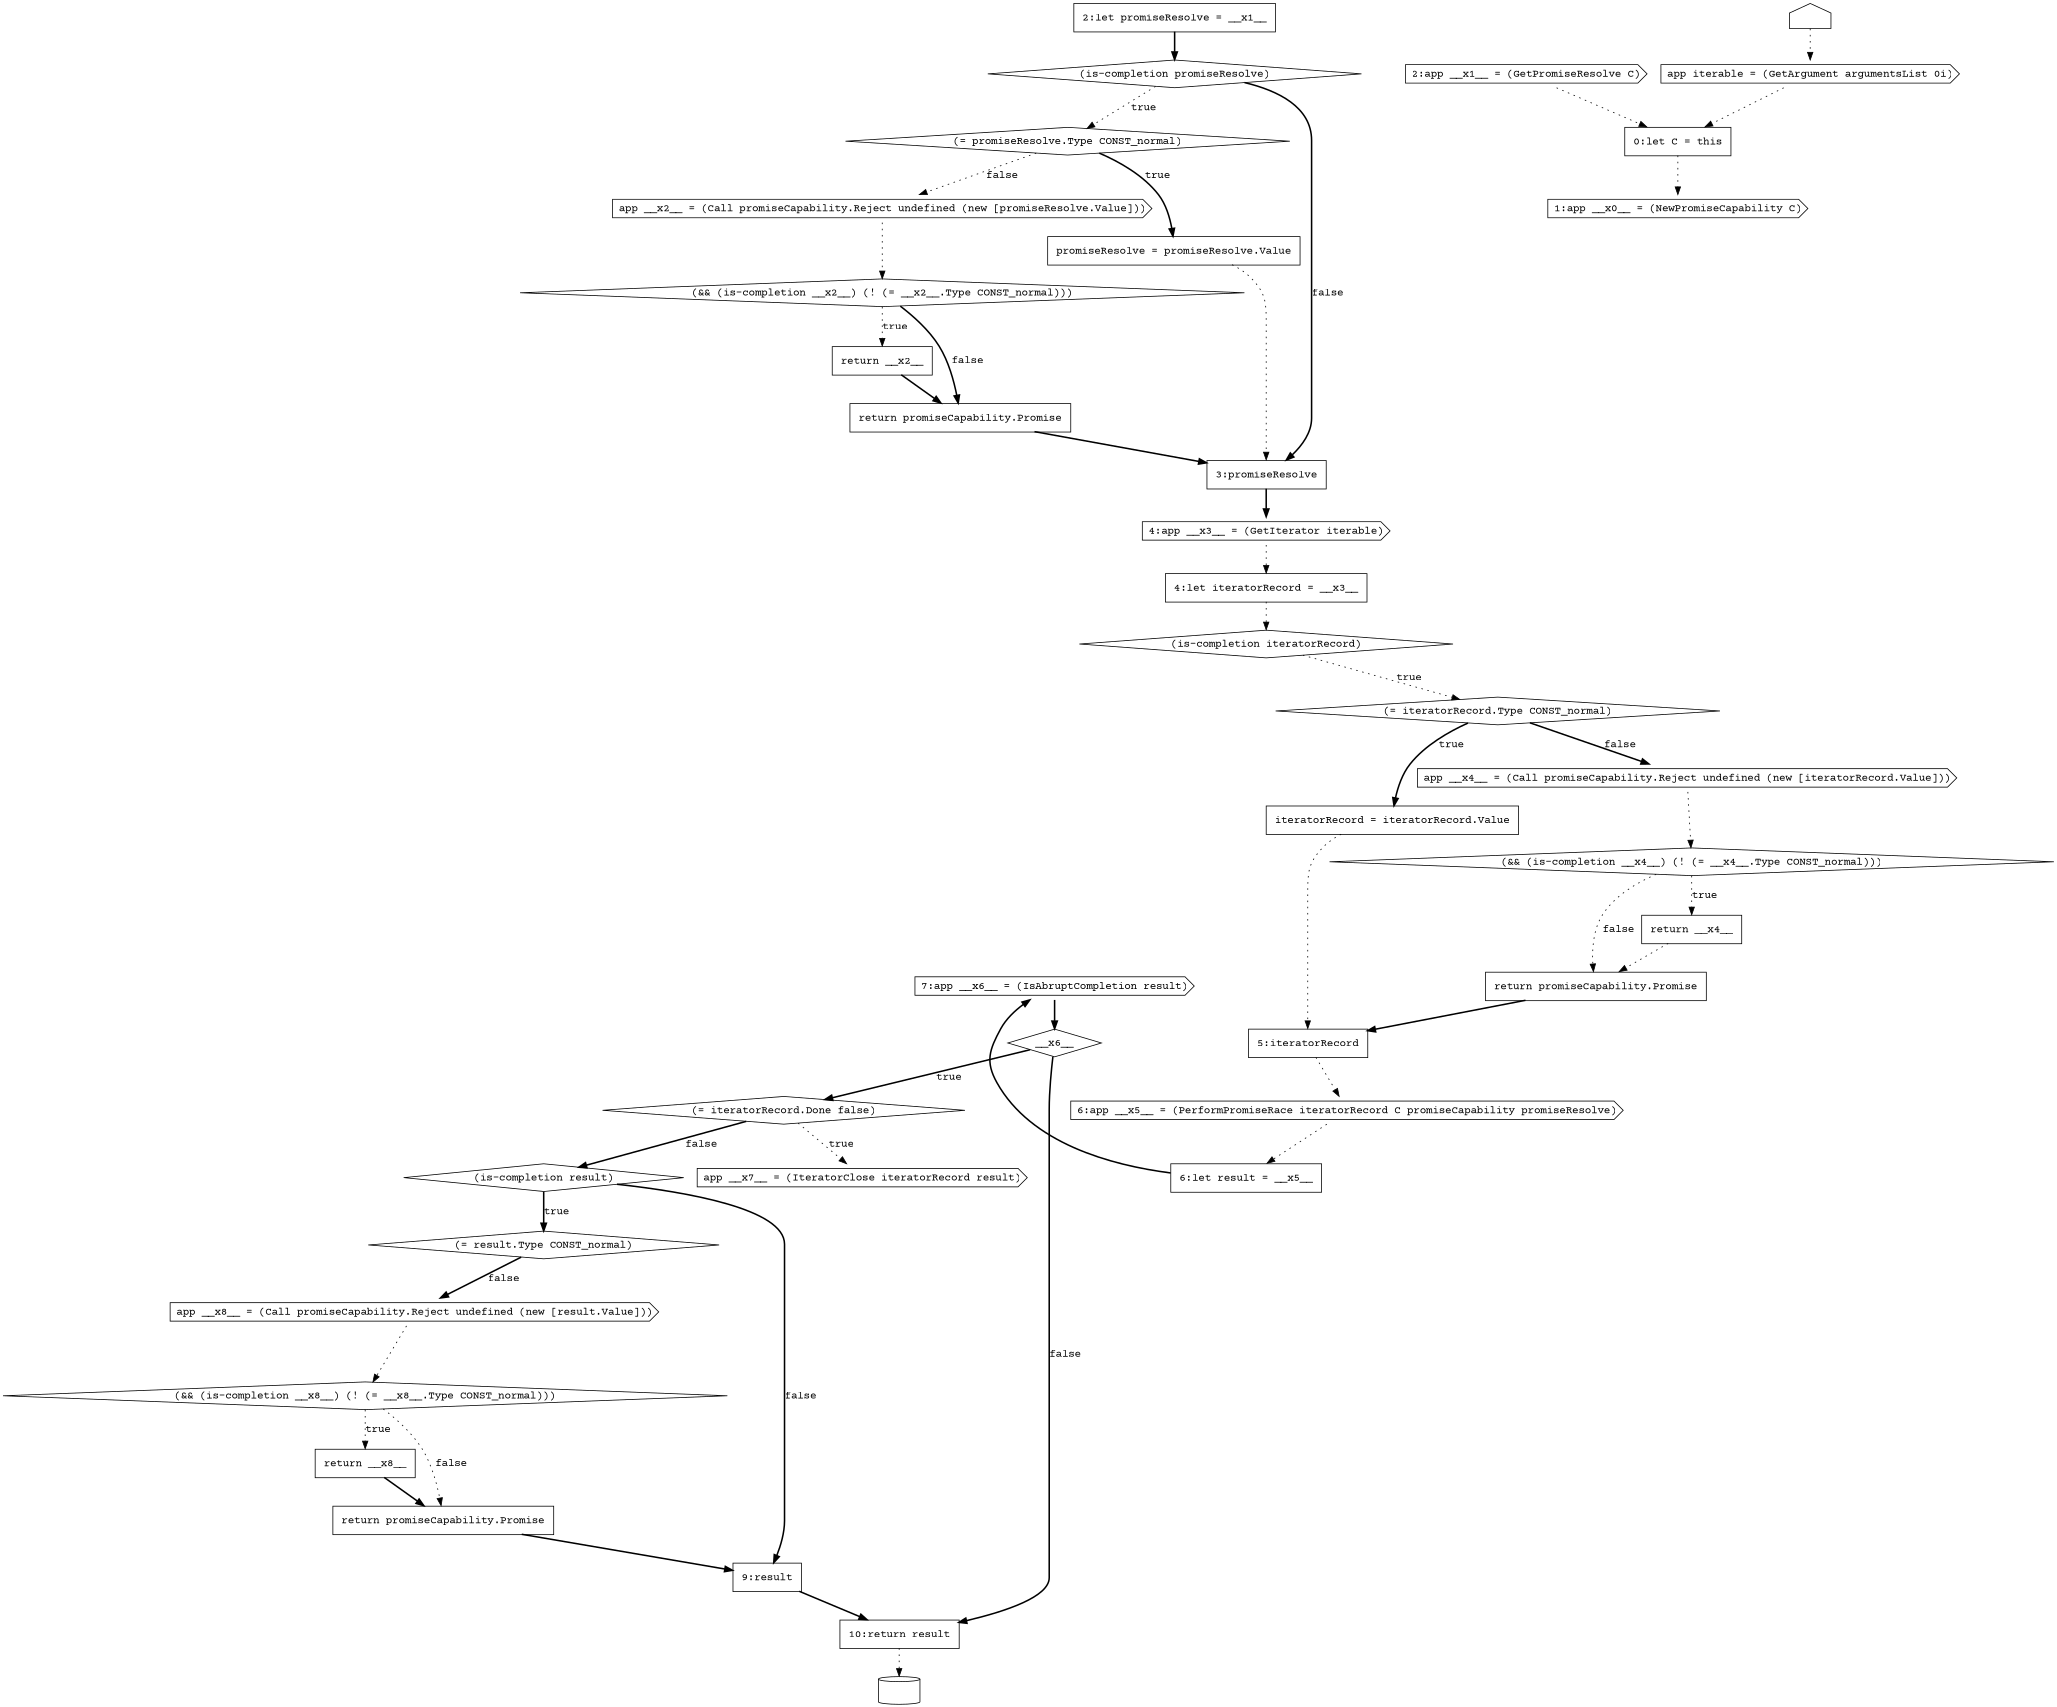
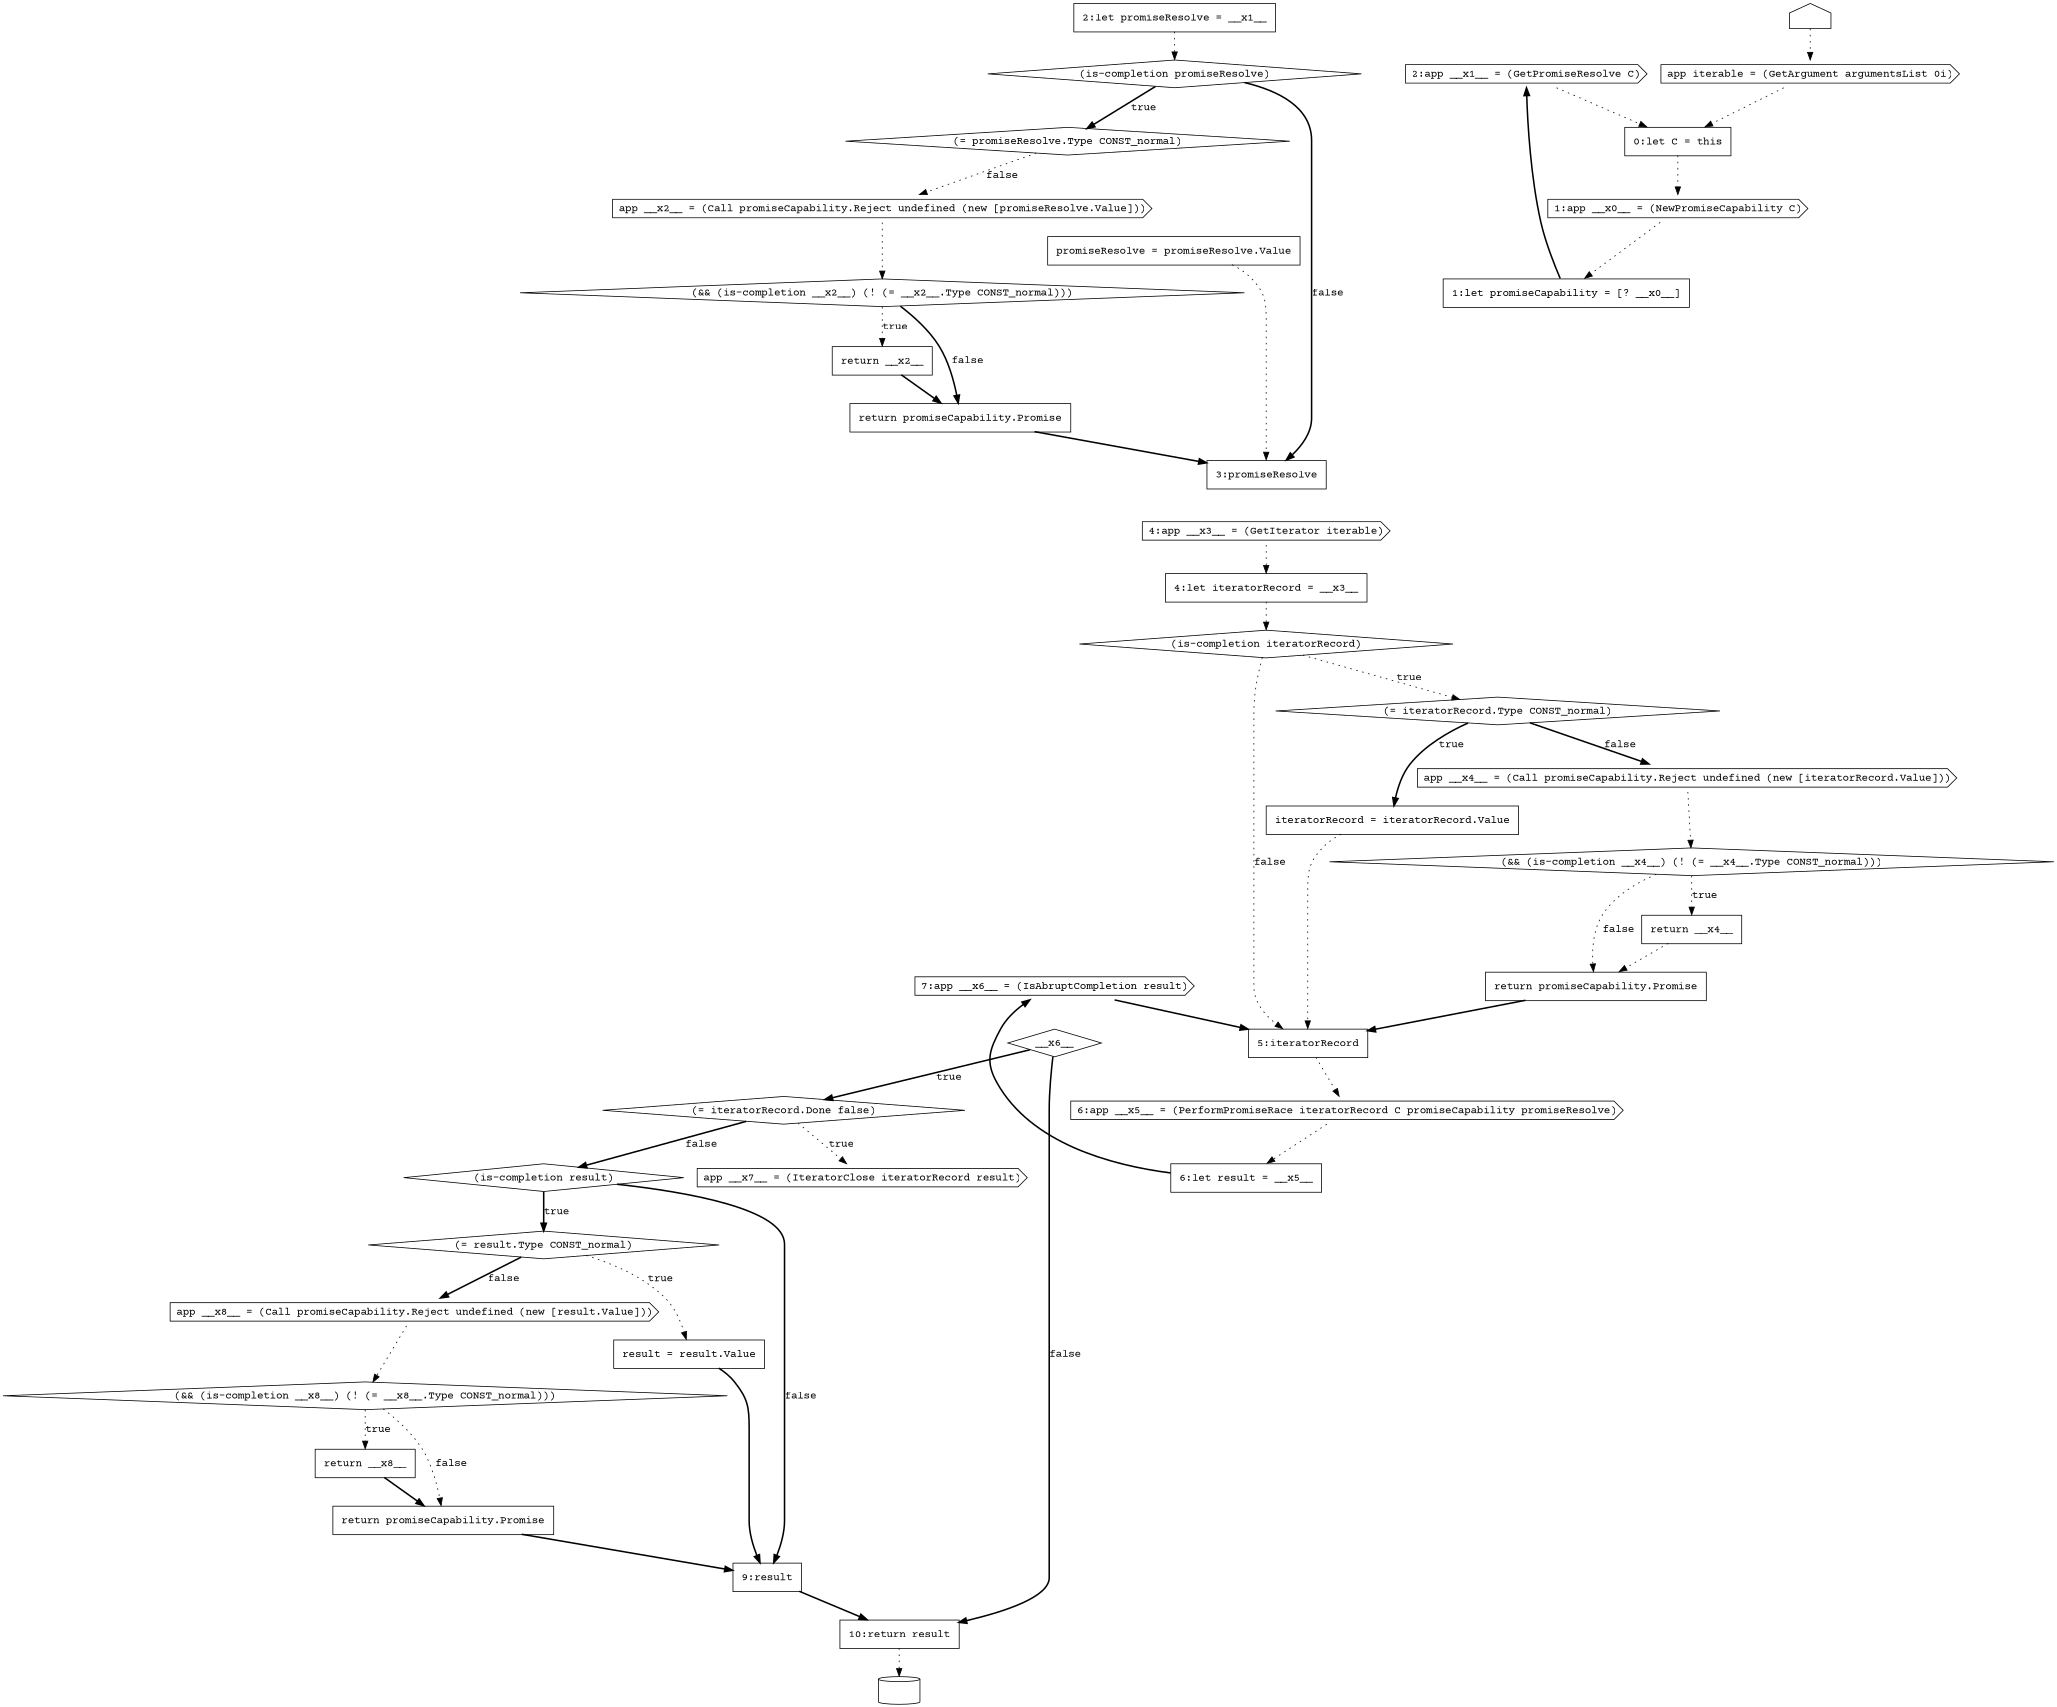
(1175, 42) -> (1175, 42)
(1125, 105) -> (1125, 105)
(1146, 181) -> none
none -> (1566, 293)
(1266, 499) -> none
none -> (1254, 844)
(1055, 1010) -> (1177, 1014)
none -> (689, 1354)
